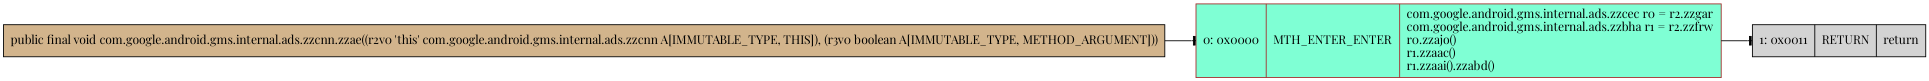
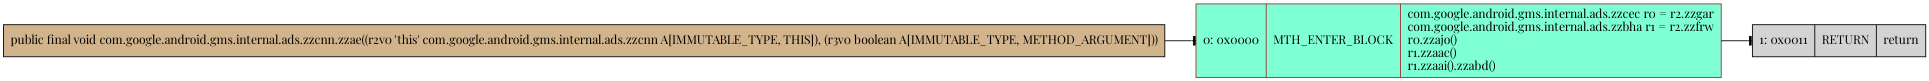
(1332, 40) -> (1333, 40)
